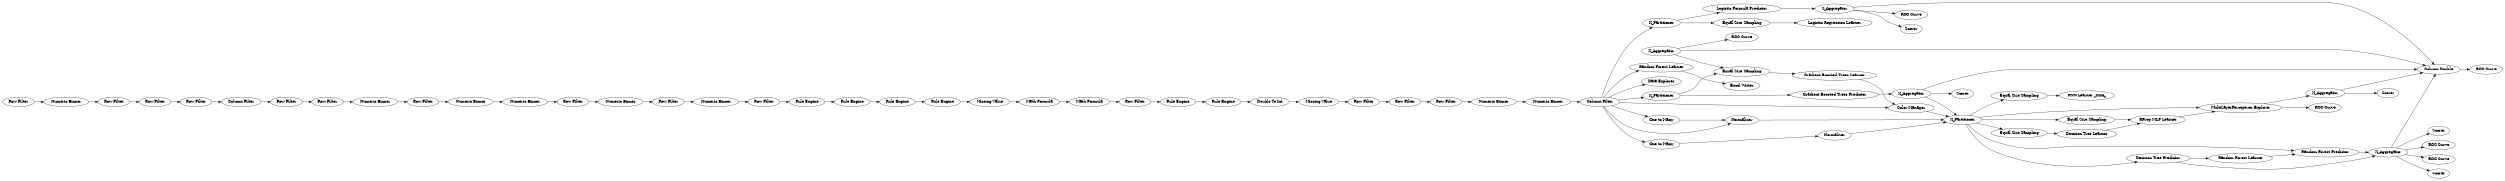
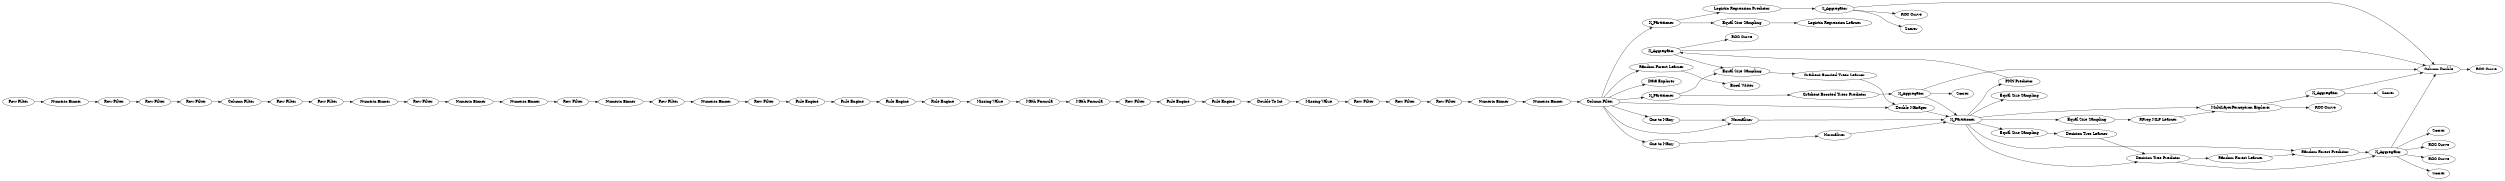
(1742, 9) -> (1742, 9)
none -> (2019, 82)
(2087, 96) -> none
(1911, 108) -> (1911, 108)
(2121, 127) -> (2117, 144)
